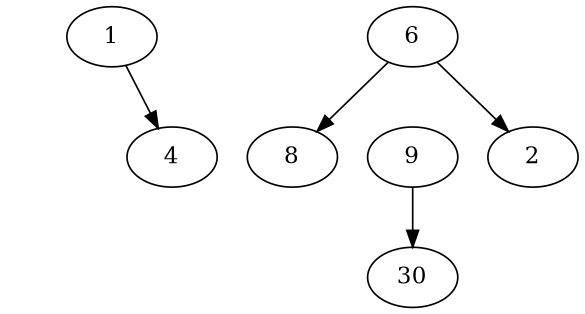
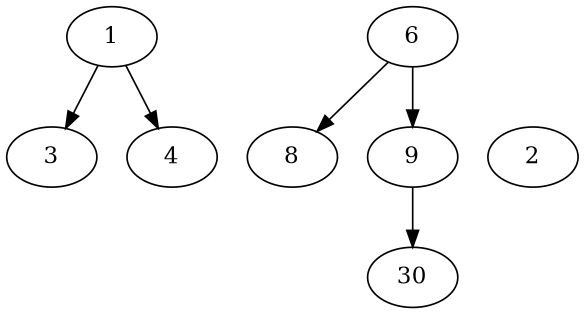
(467, 91) -> (413, 89)
none -> (52, 157)
